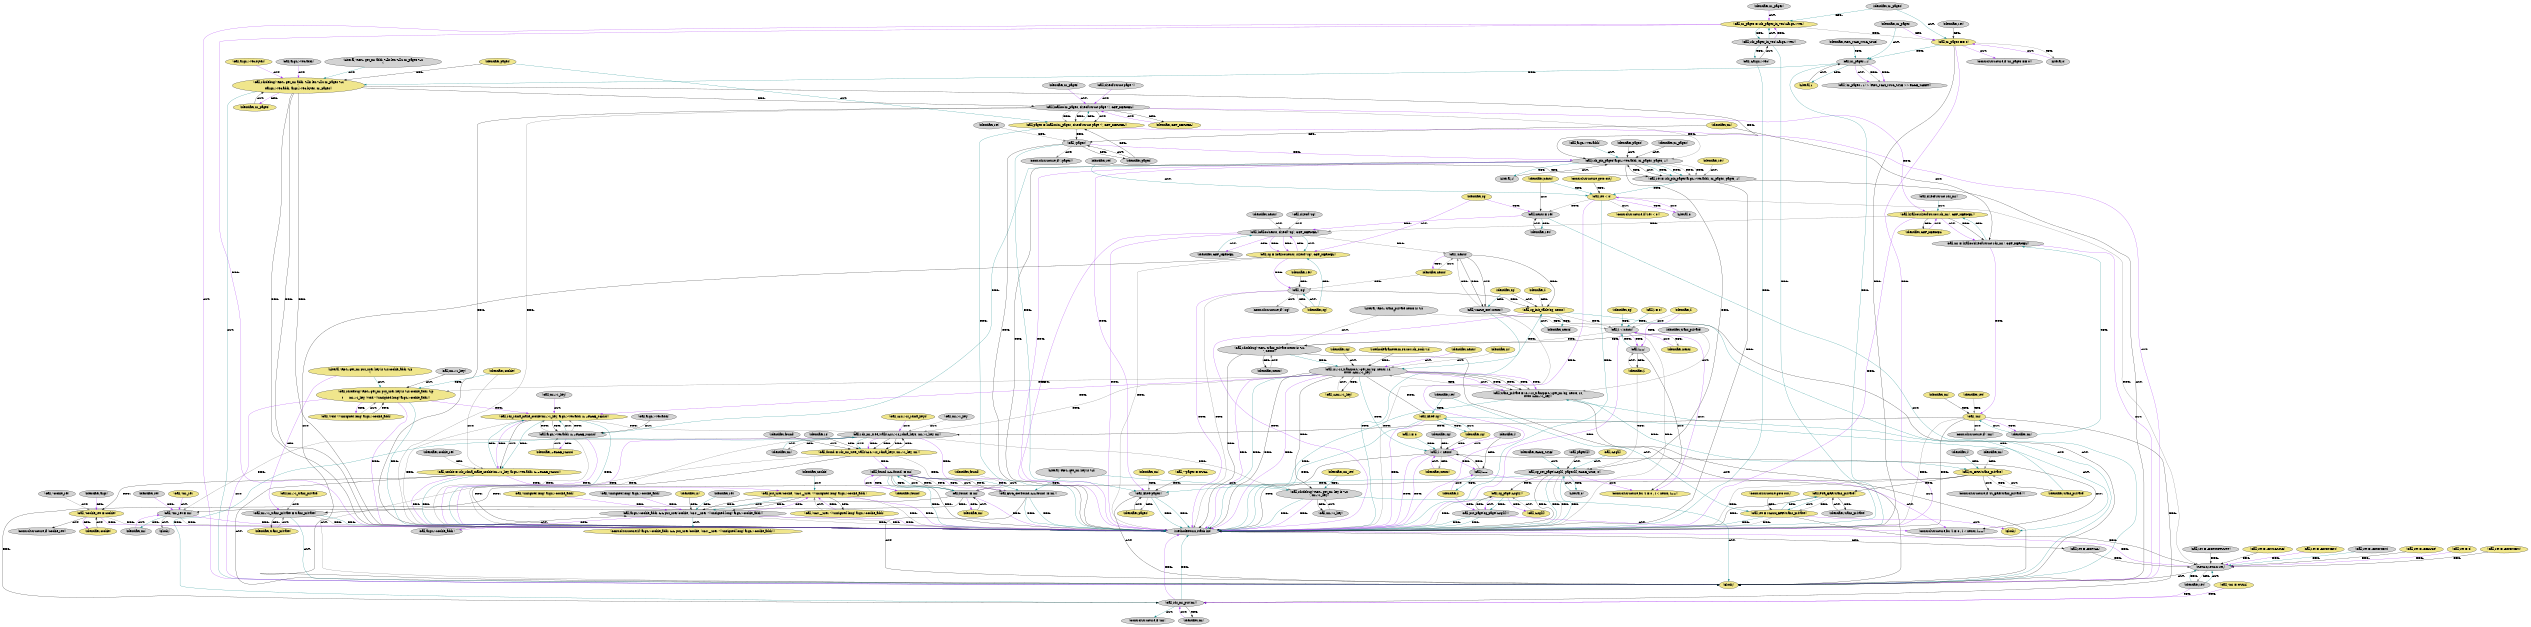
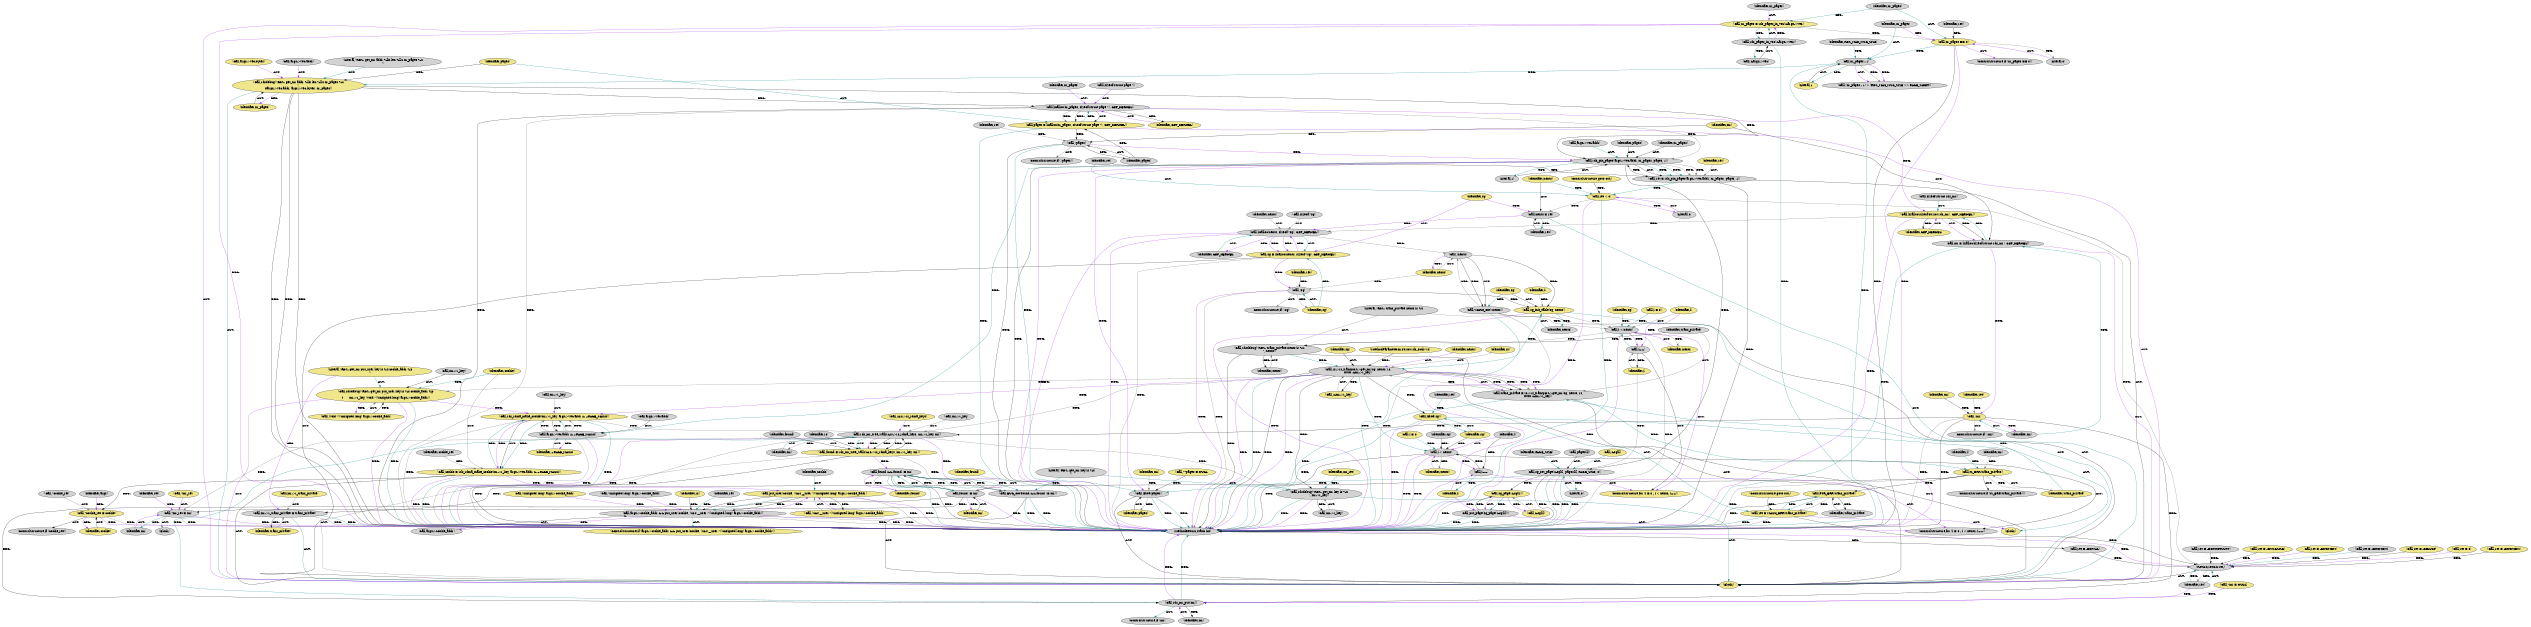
(1638, 215) -> none
(958, 487) -> (958, 487)
(1691, 507) -> (1699, 523)
